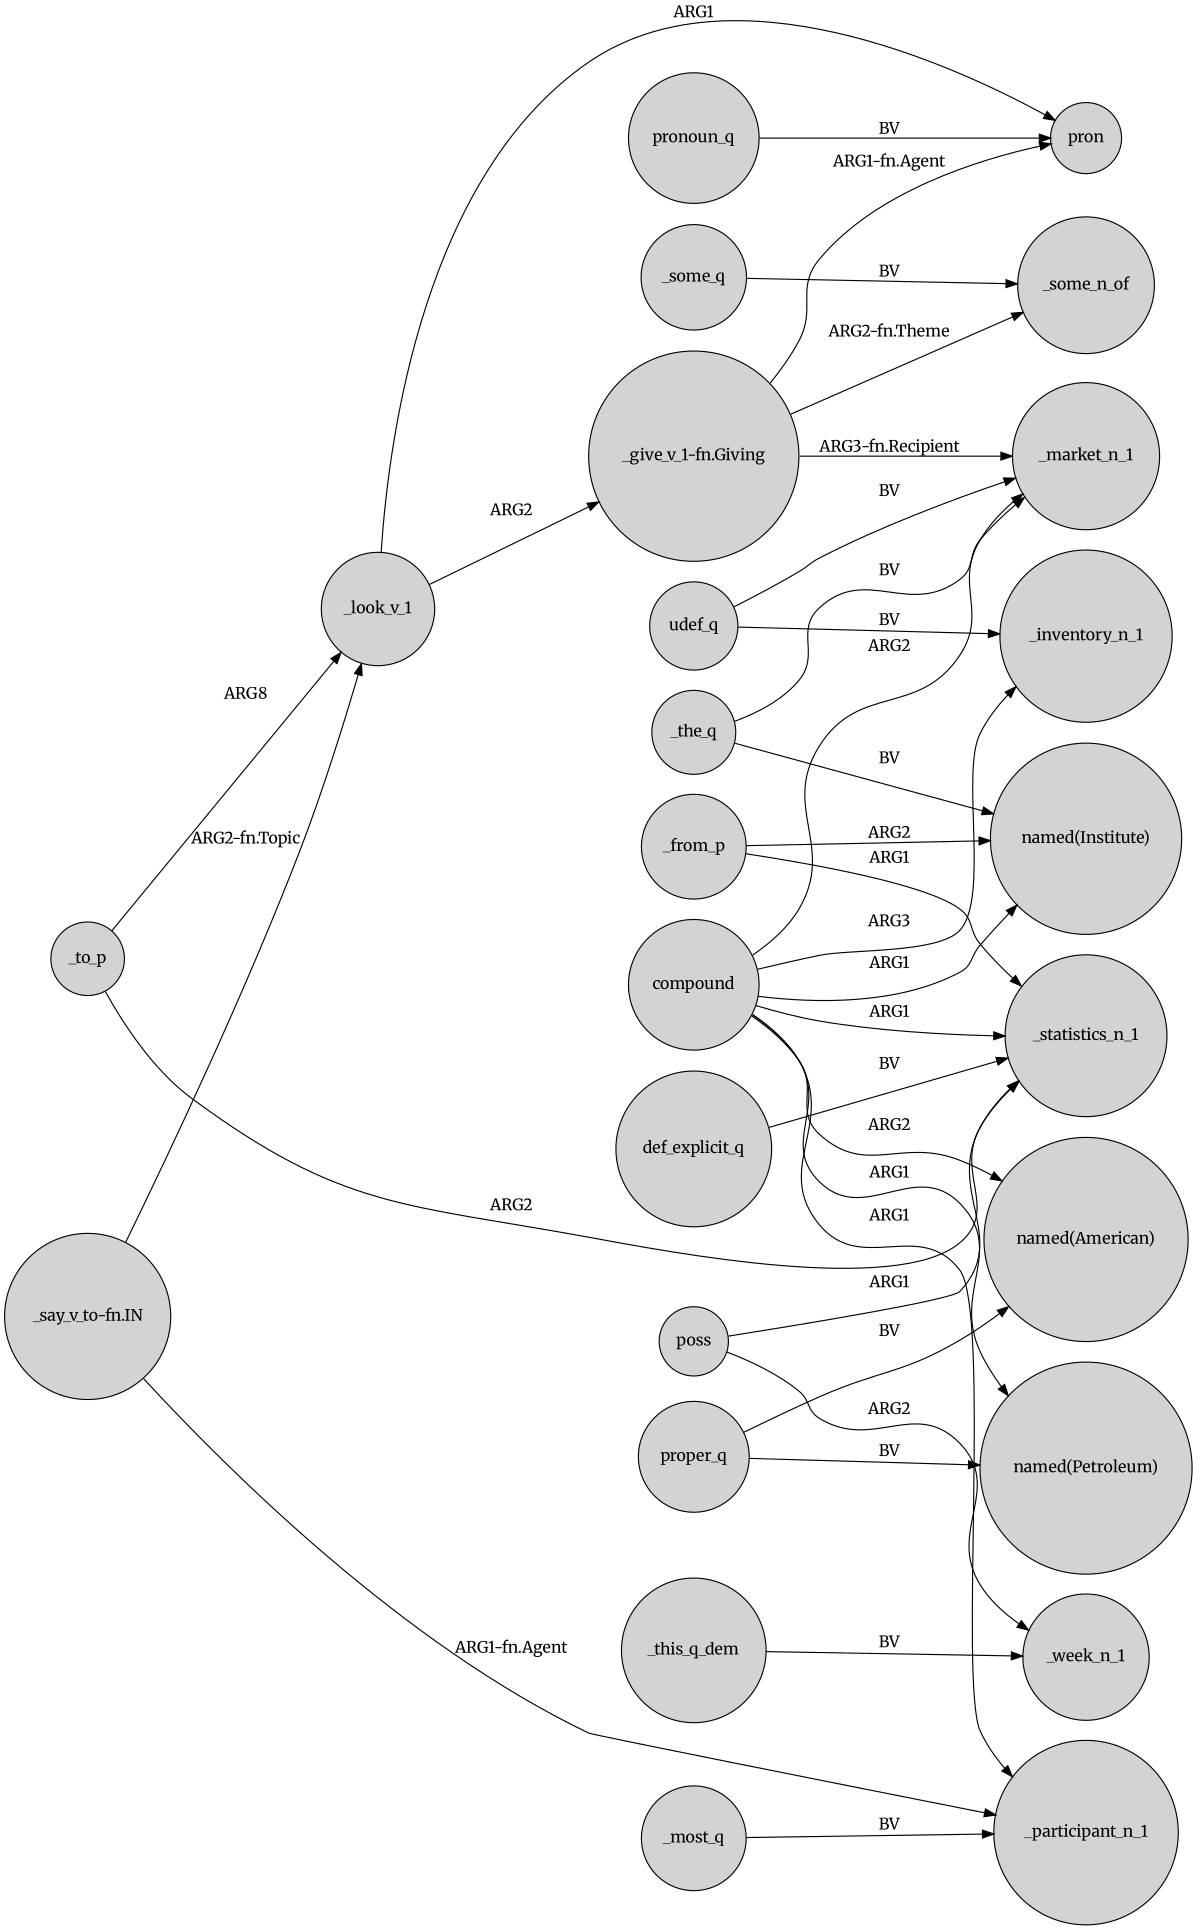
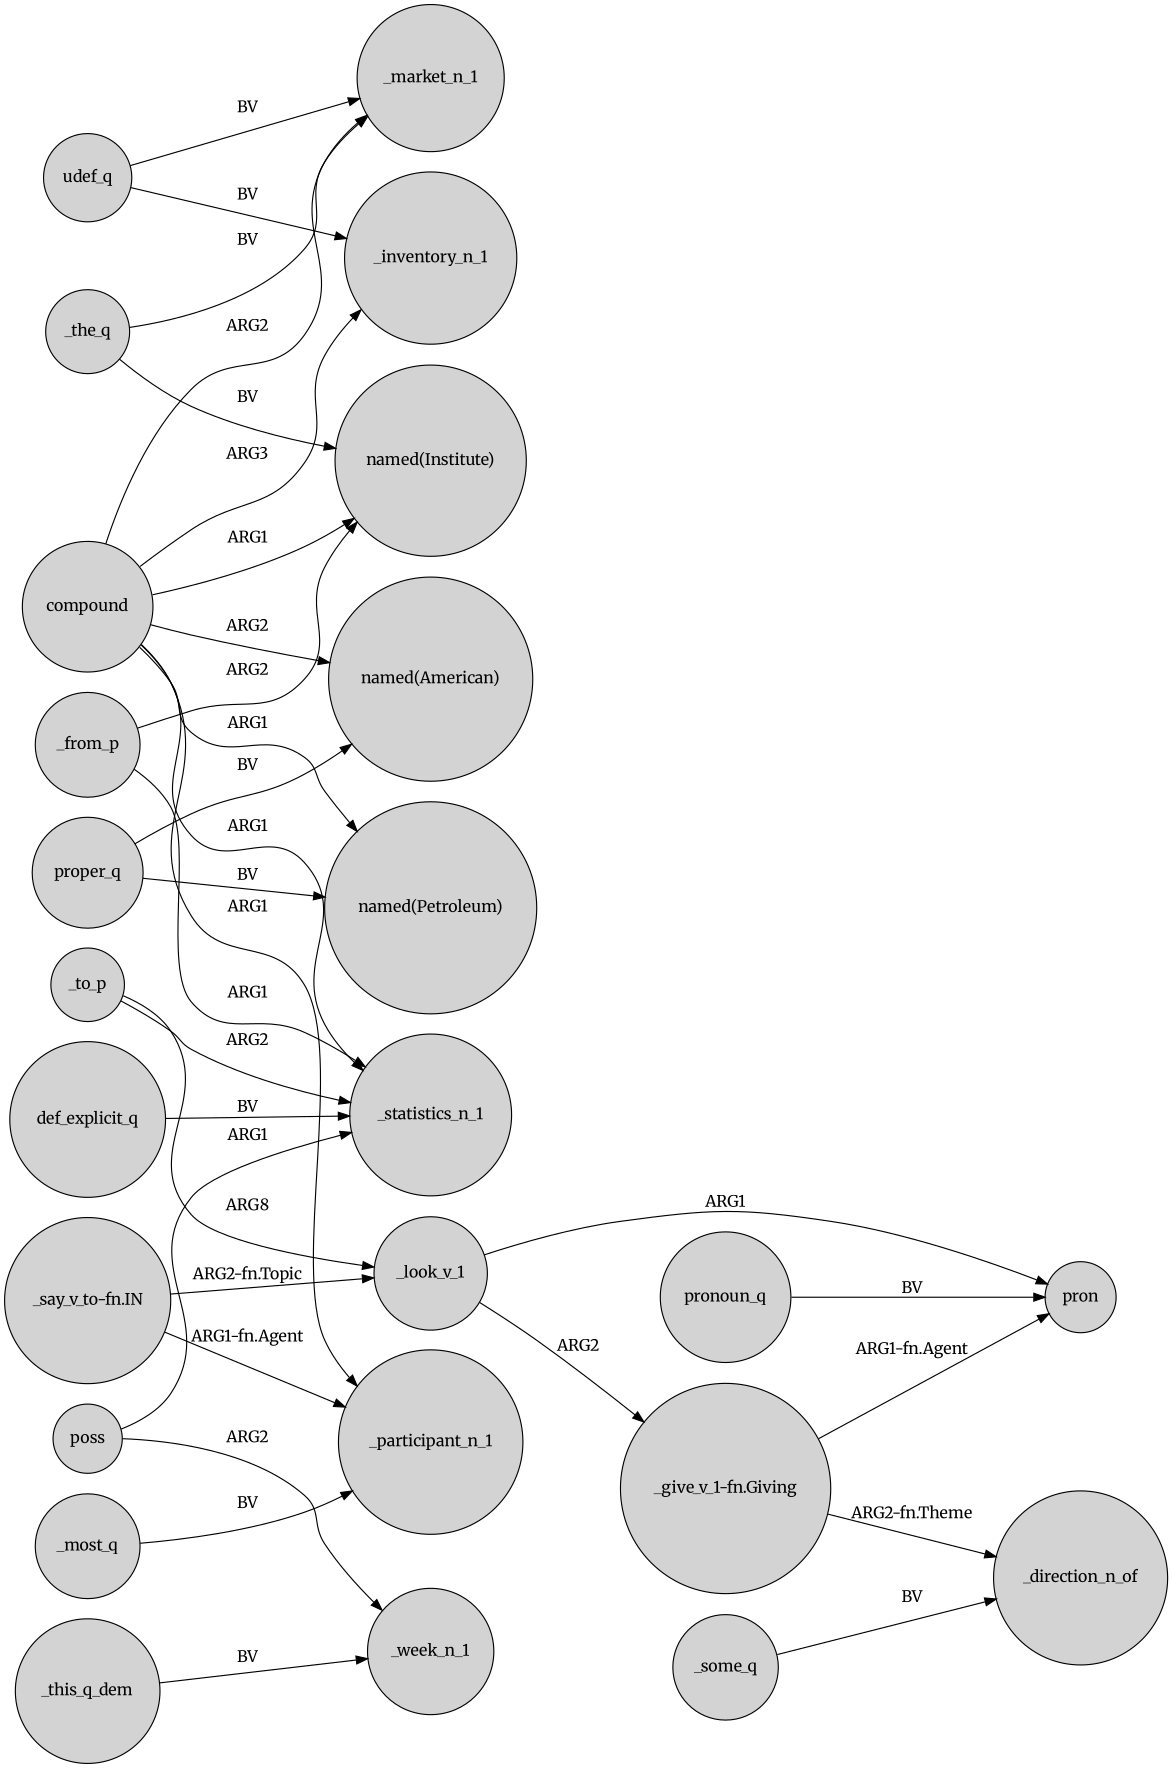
(1086, 285) -> (1081, 1578)
(900, 456) -> none
